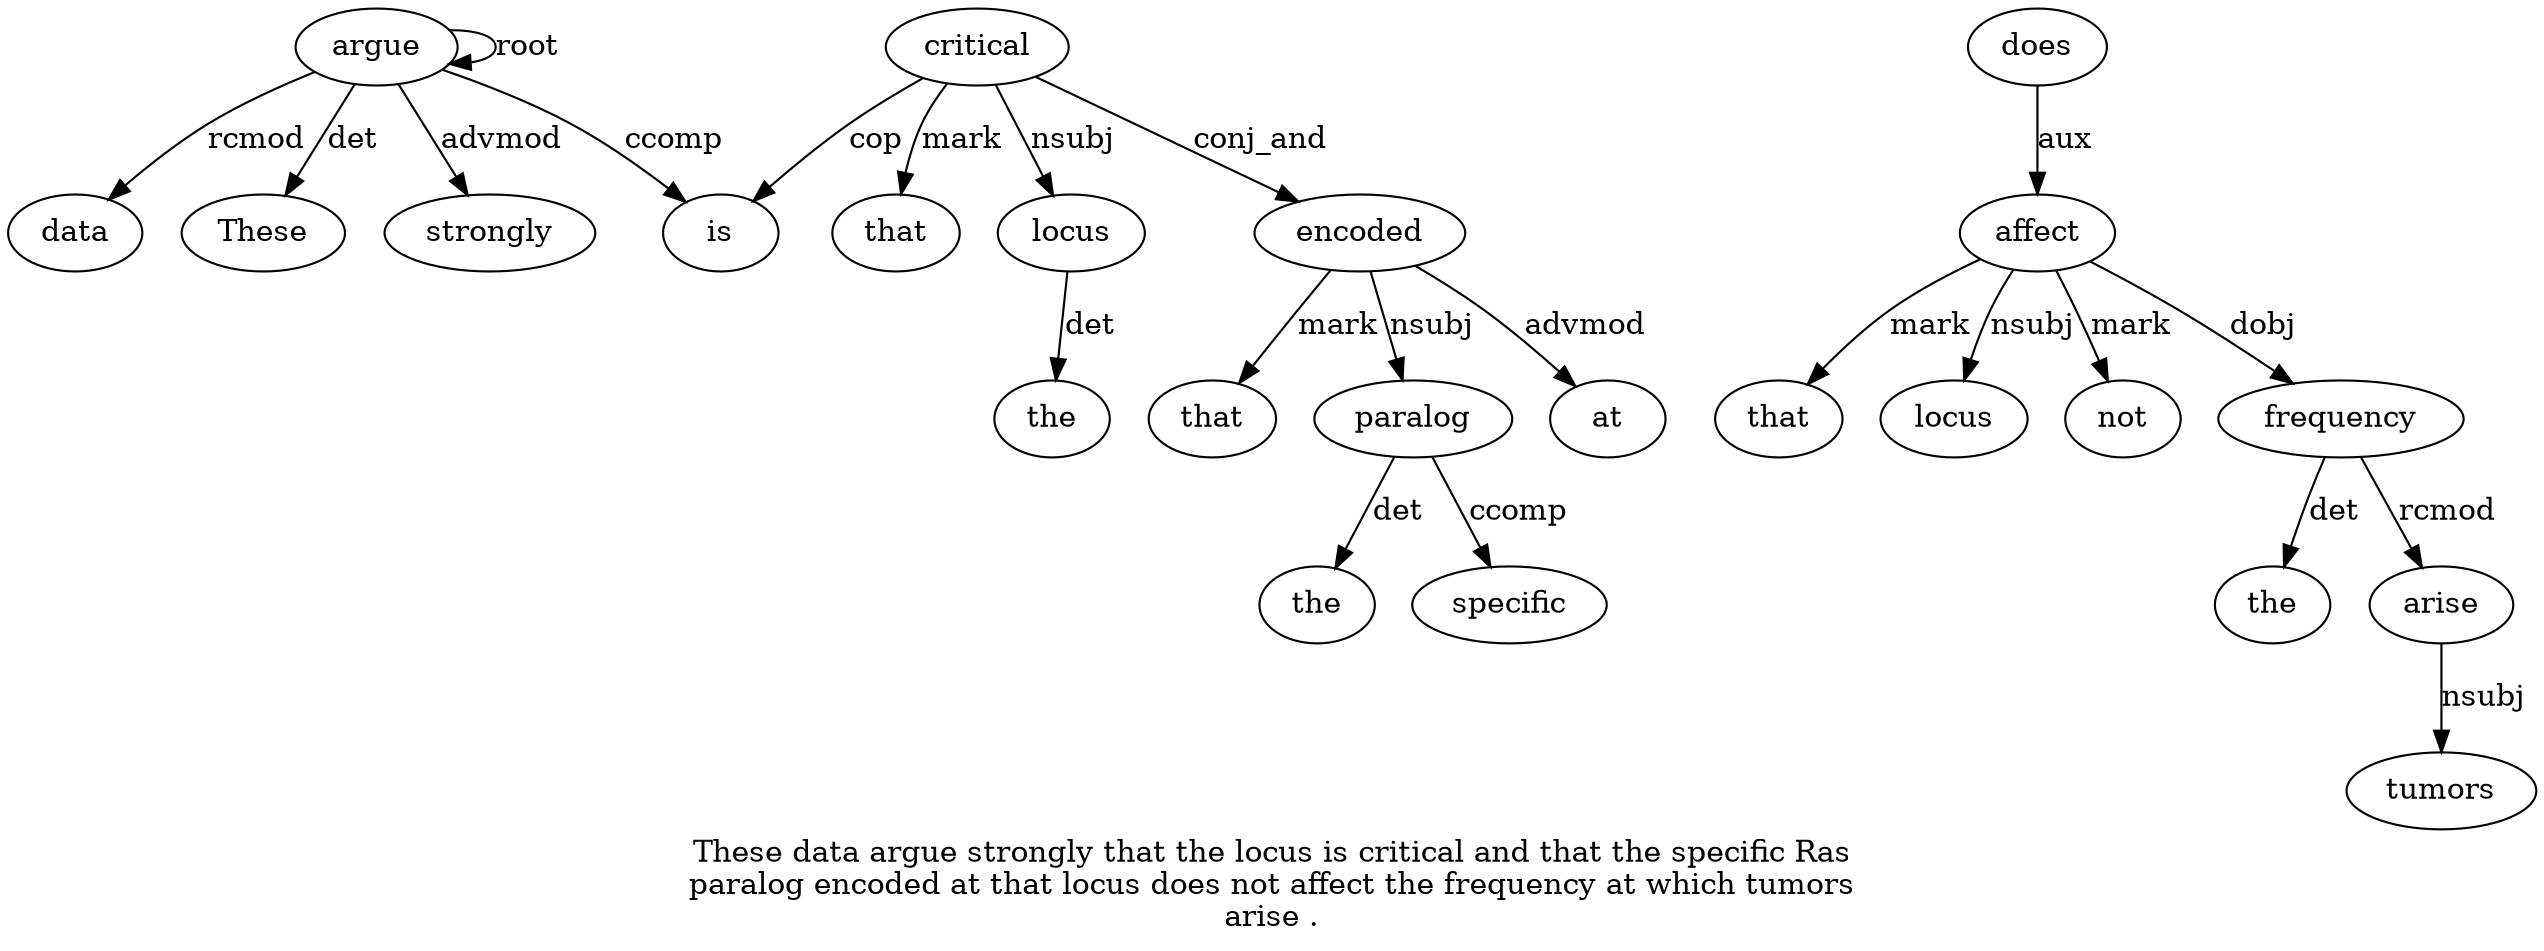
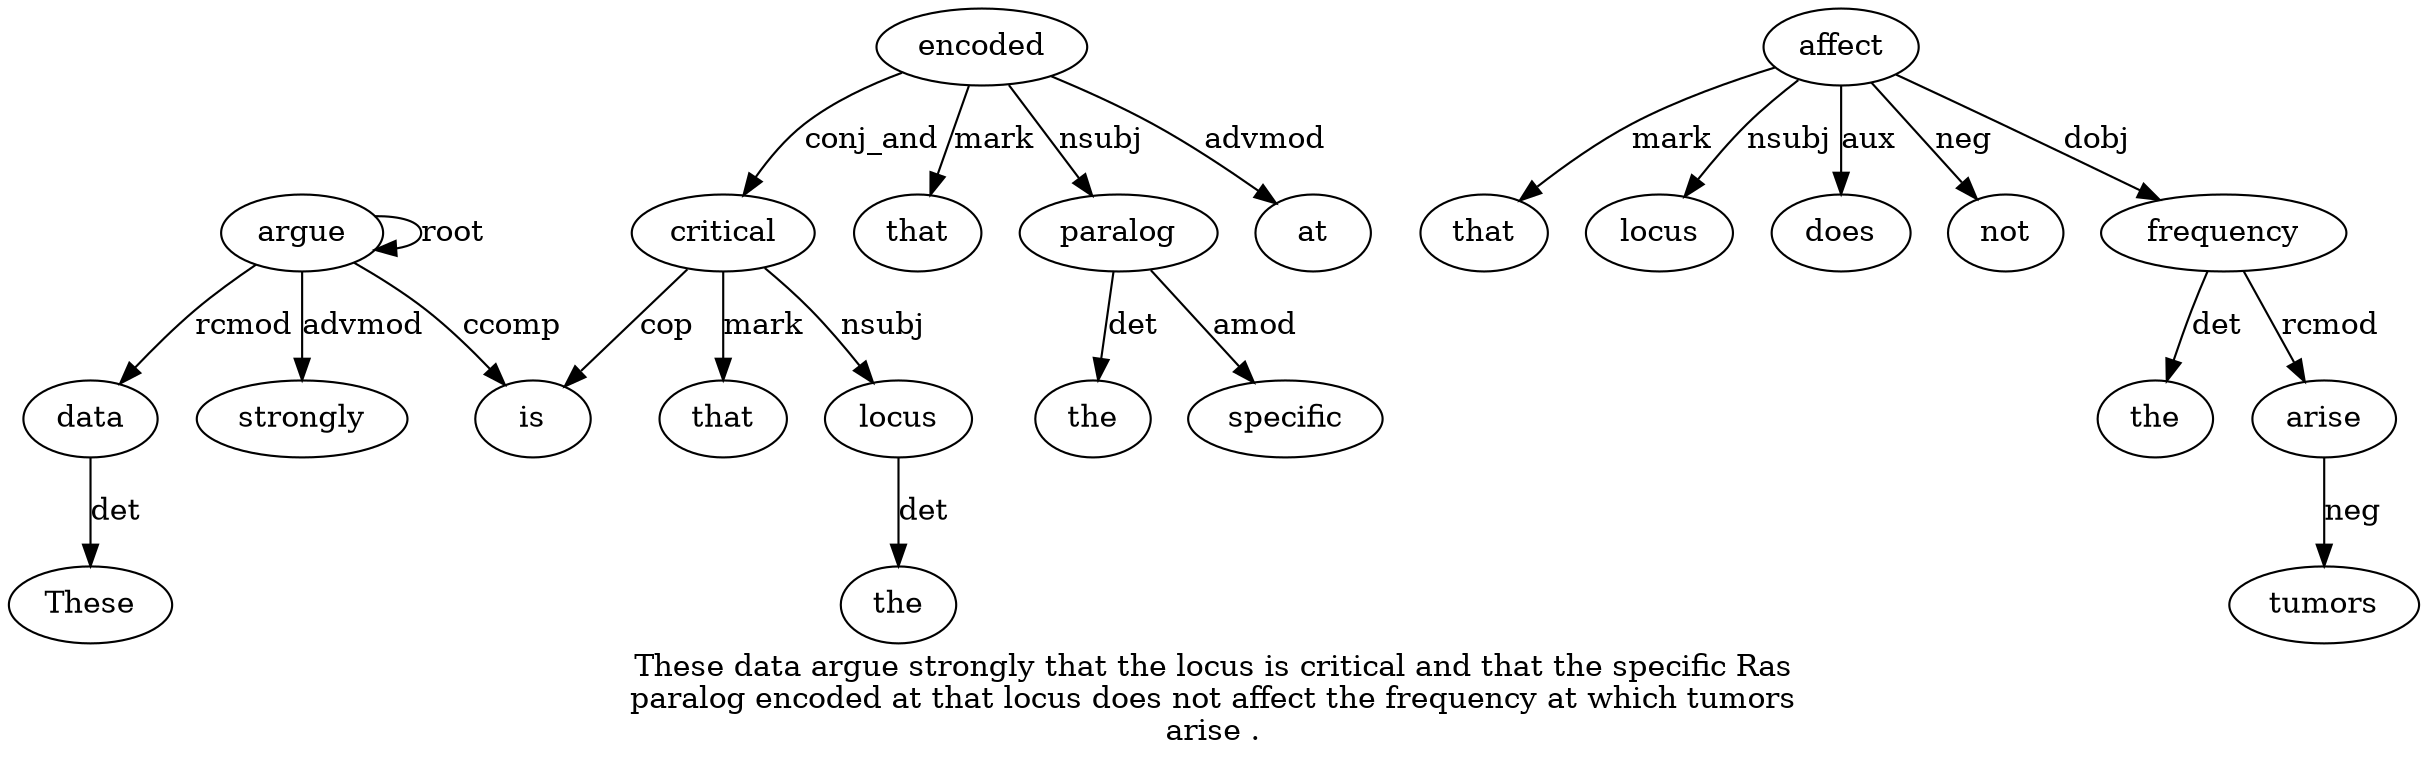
(2037, 129) -> (1841, 129)
(326, 130) -> (91, 501)
(1157, 135) -> (820, 113)
(2130, 326) -> (1964, 140)
(1518, 512) -> (1255, 326)
(2484, 698) -> (2353, 512)
